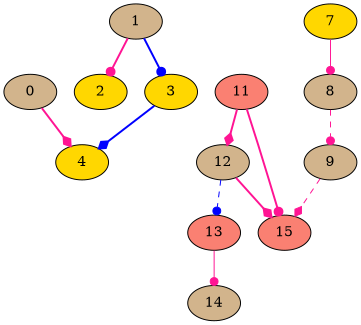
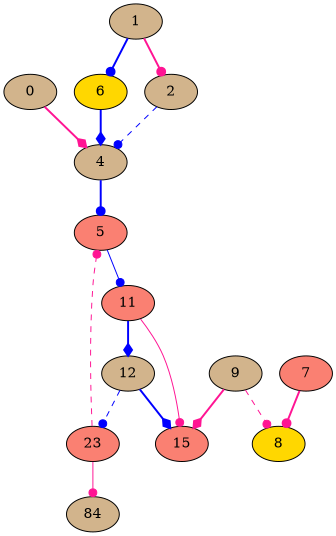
(330, 22) -> (306, 374)
(330, 53) -> (294, 405)
(101, 92) -> (171, 92)
(171, 92) -> (101, 92)
(330, 92) -> (279, 444)
(234, 121) -> (128, 333)
(330, 123) -> (255, 405)
none -> (139, 124)
(262, 158) -> (167, 366)
(82, 162) -> (101, 162)
(250, 193) -> (151, 404)
(311, 193) -> (212, 404)
none -> (101, 233)
(214, 233) -> (93, 444)
(214, 303) -> (93, 514)
